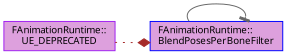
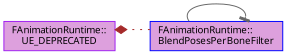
(127, 43) -> (138, 29)
